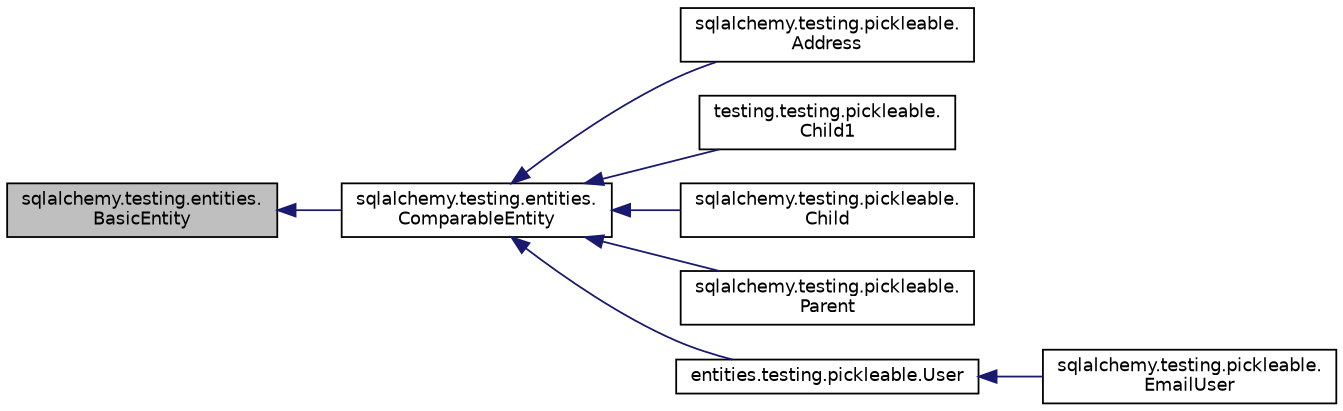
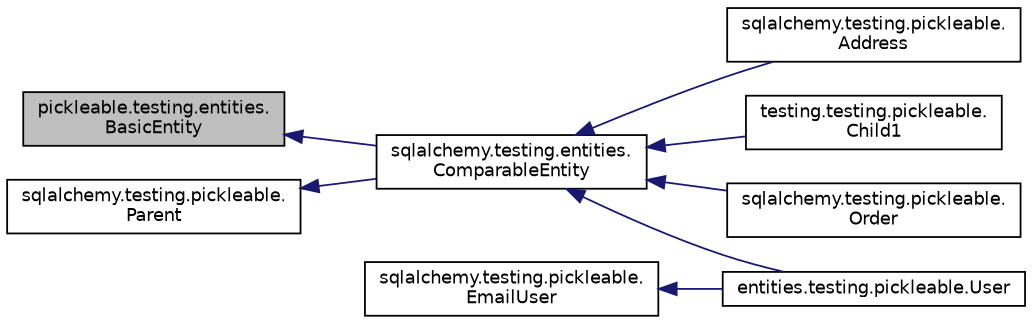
(142, 210) -> (154, 119)
(827, 210) -> (874, 210)
(661, 256) -> (348, 182)
(1020, 377) -> (700, 289)
